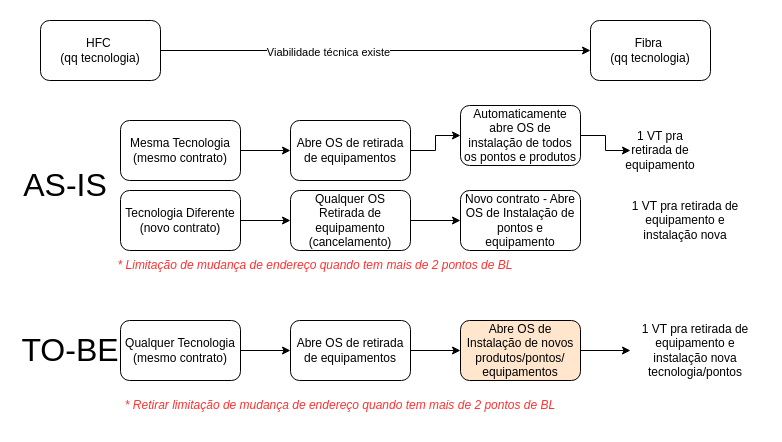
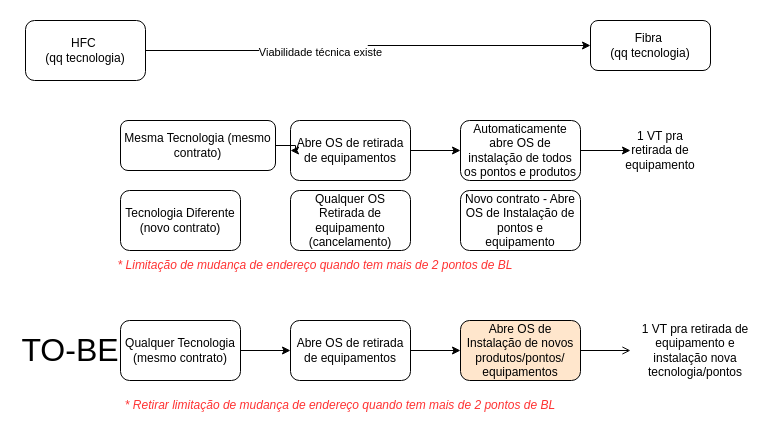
(101, 51) -> (86, 51)
(651, 51) -> (651, 46)
(521, 136) -> (521, 151)
(181, 151) -> (198, 146)
(66, 186) -> none
(262, 221) -> none
(432, 221) -> none
(686, 221) -> none
(622, 351) -> (624, 351)
